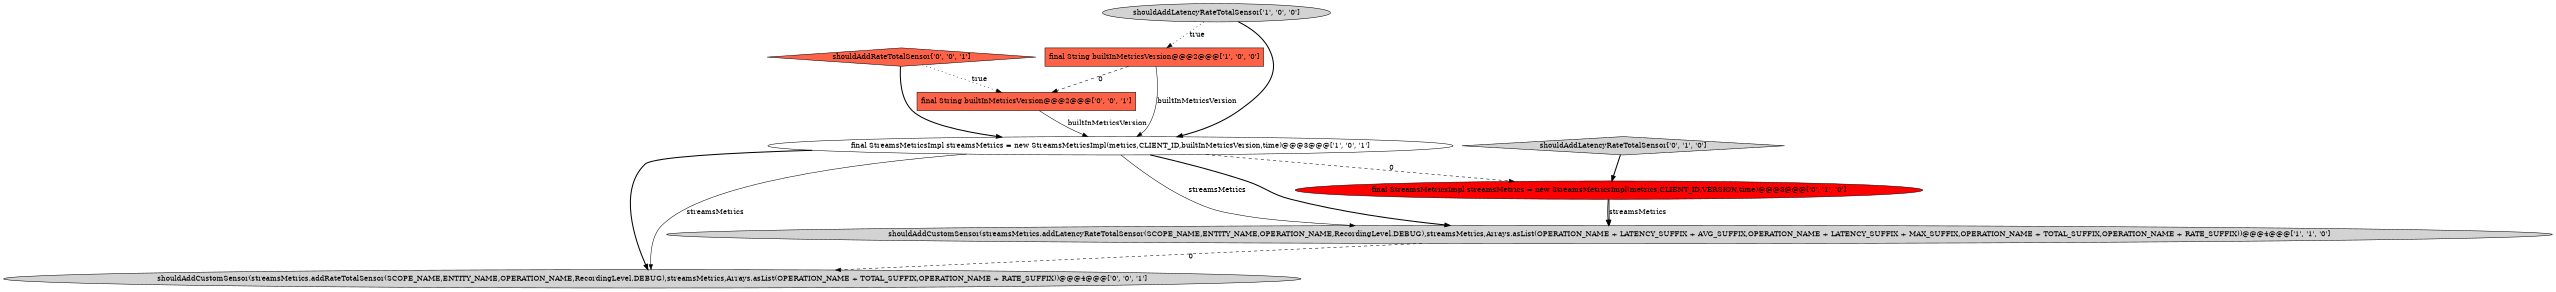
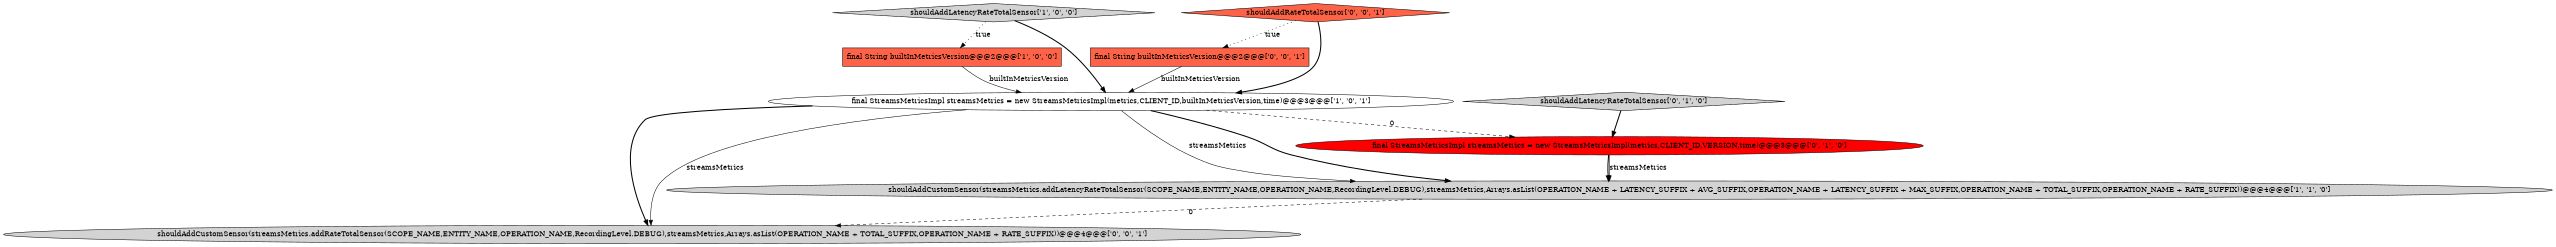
(1217, 13) -> (994, 13)
(1093, 78) -> none
